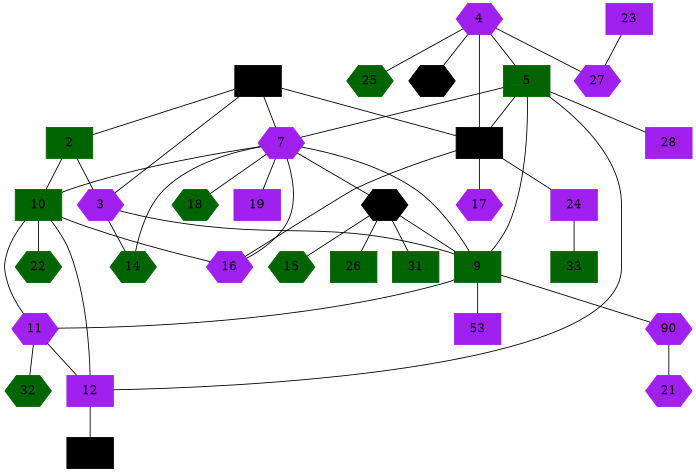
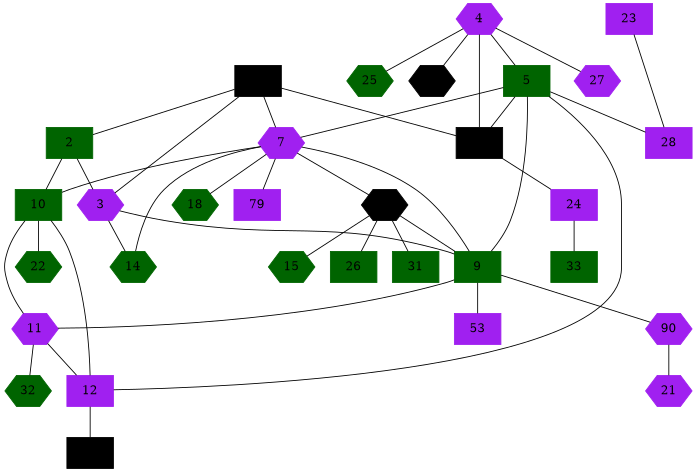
(613, 50) -> (649, 81)
(257, 205) -> (257, 205)
(479, 205) -> none
(230, 267) -> none
